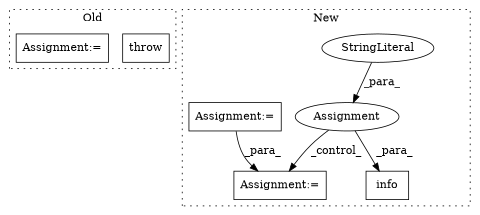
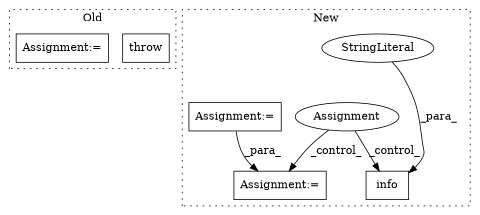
(364, 79) -> (418, 113)
(394, 151) -> (394, 151)
